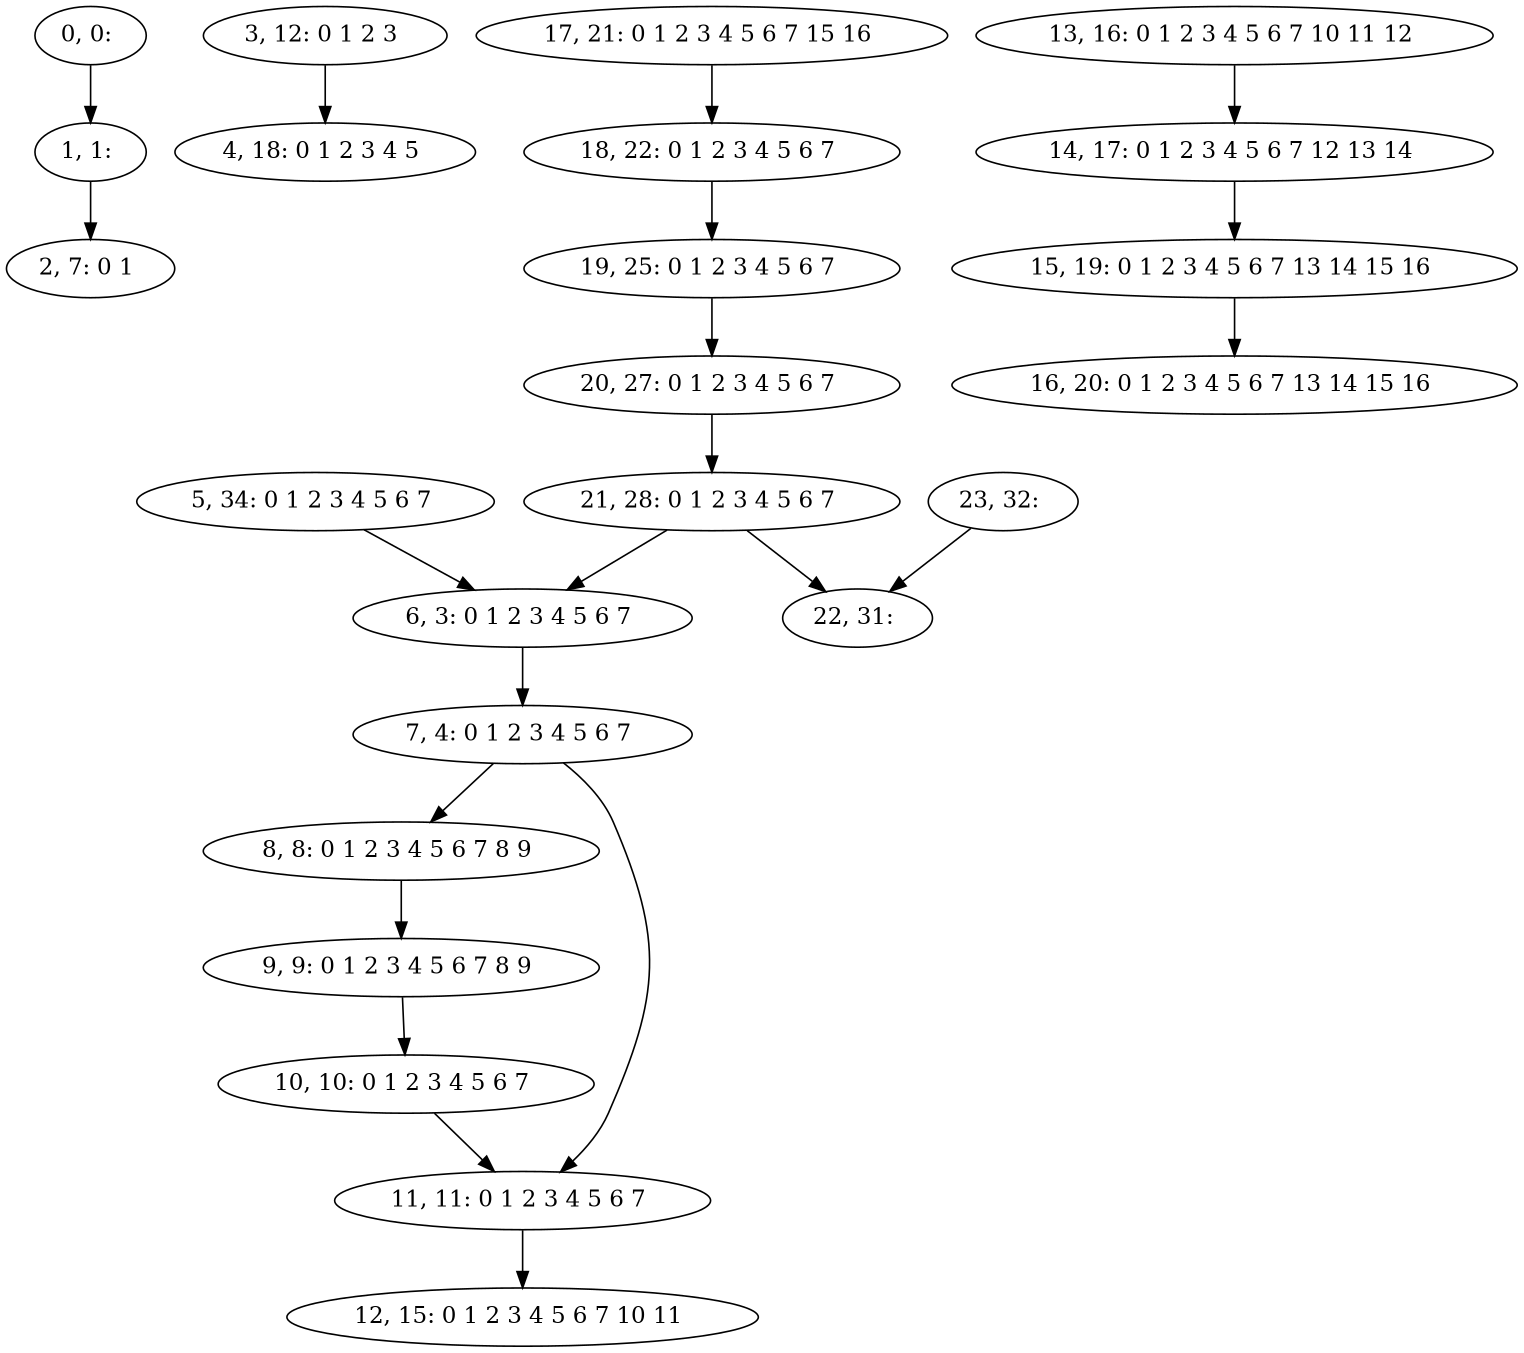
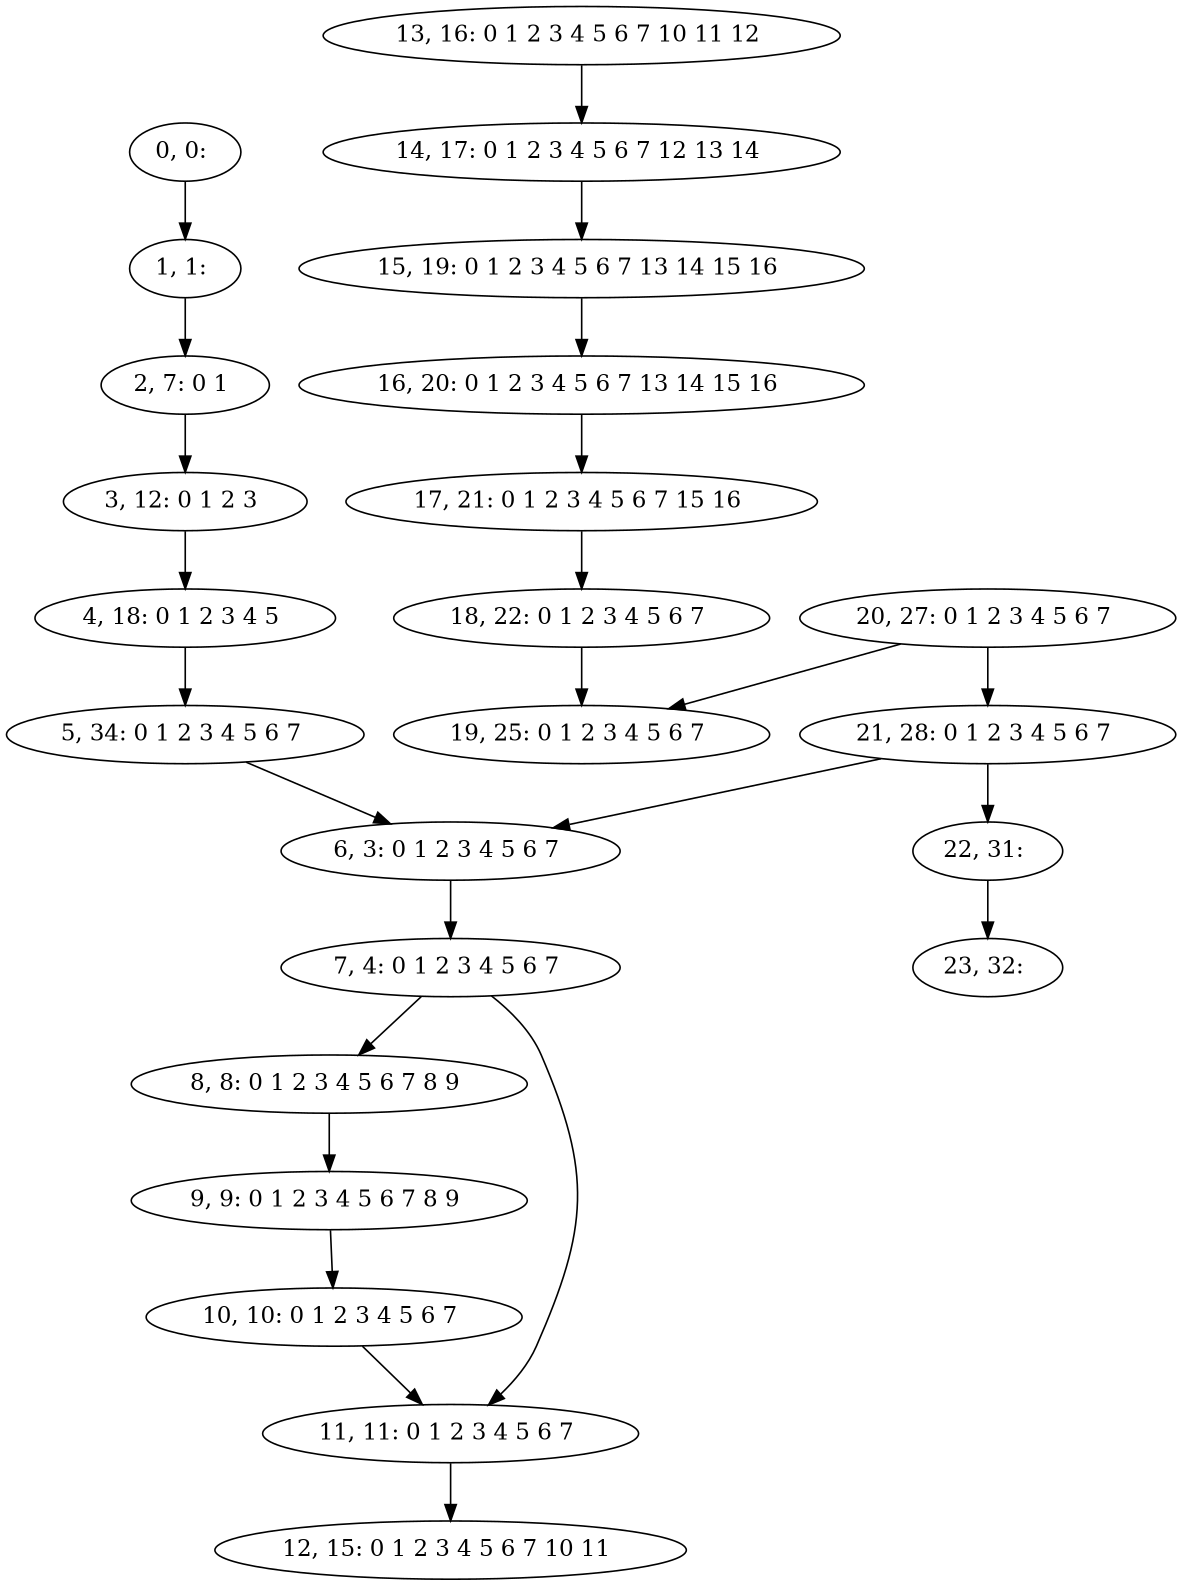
(712, 319) -> (792, 674)
none -> (185, 435)
none -> (582, 435)
(937, 555) -> (988, 901)
none -> (185, 668)
